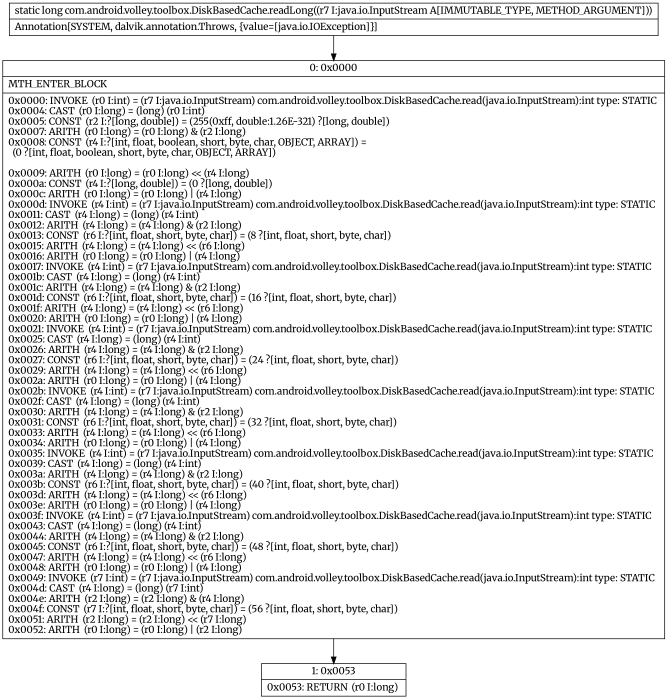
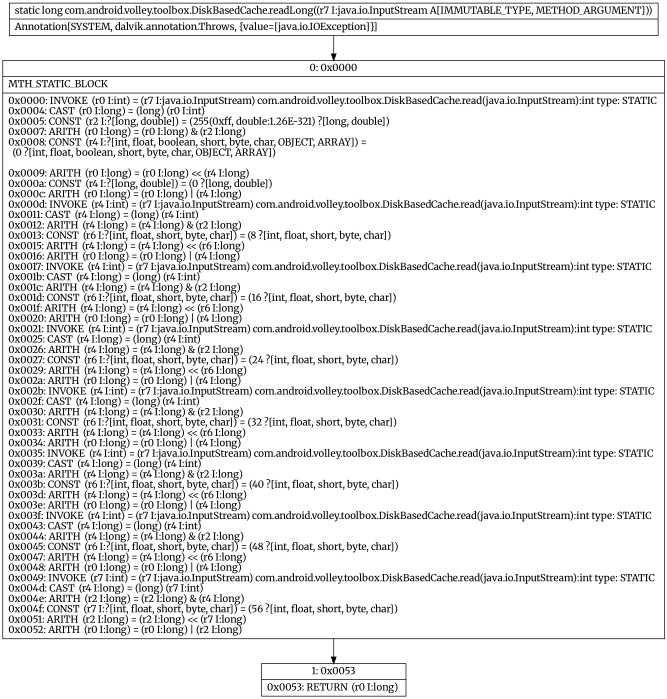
(58, 84) -> (58, 84)
